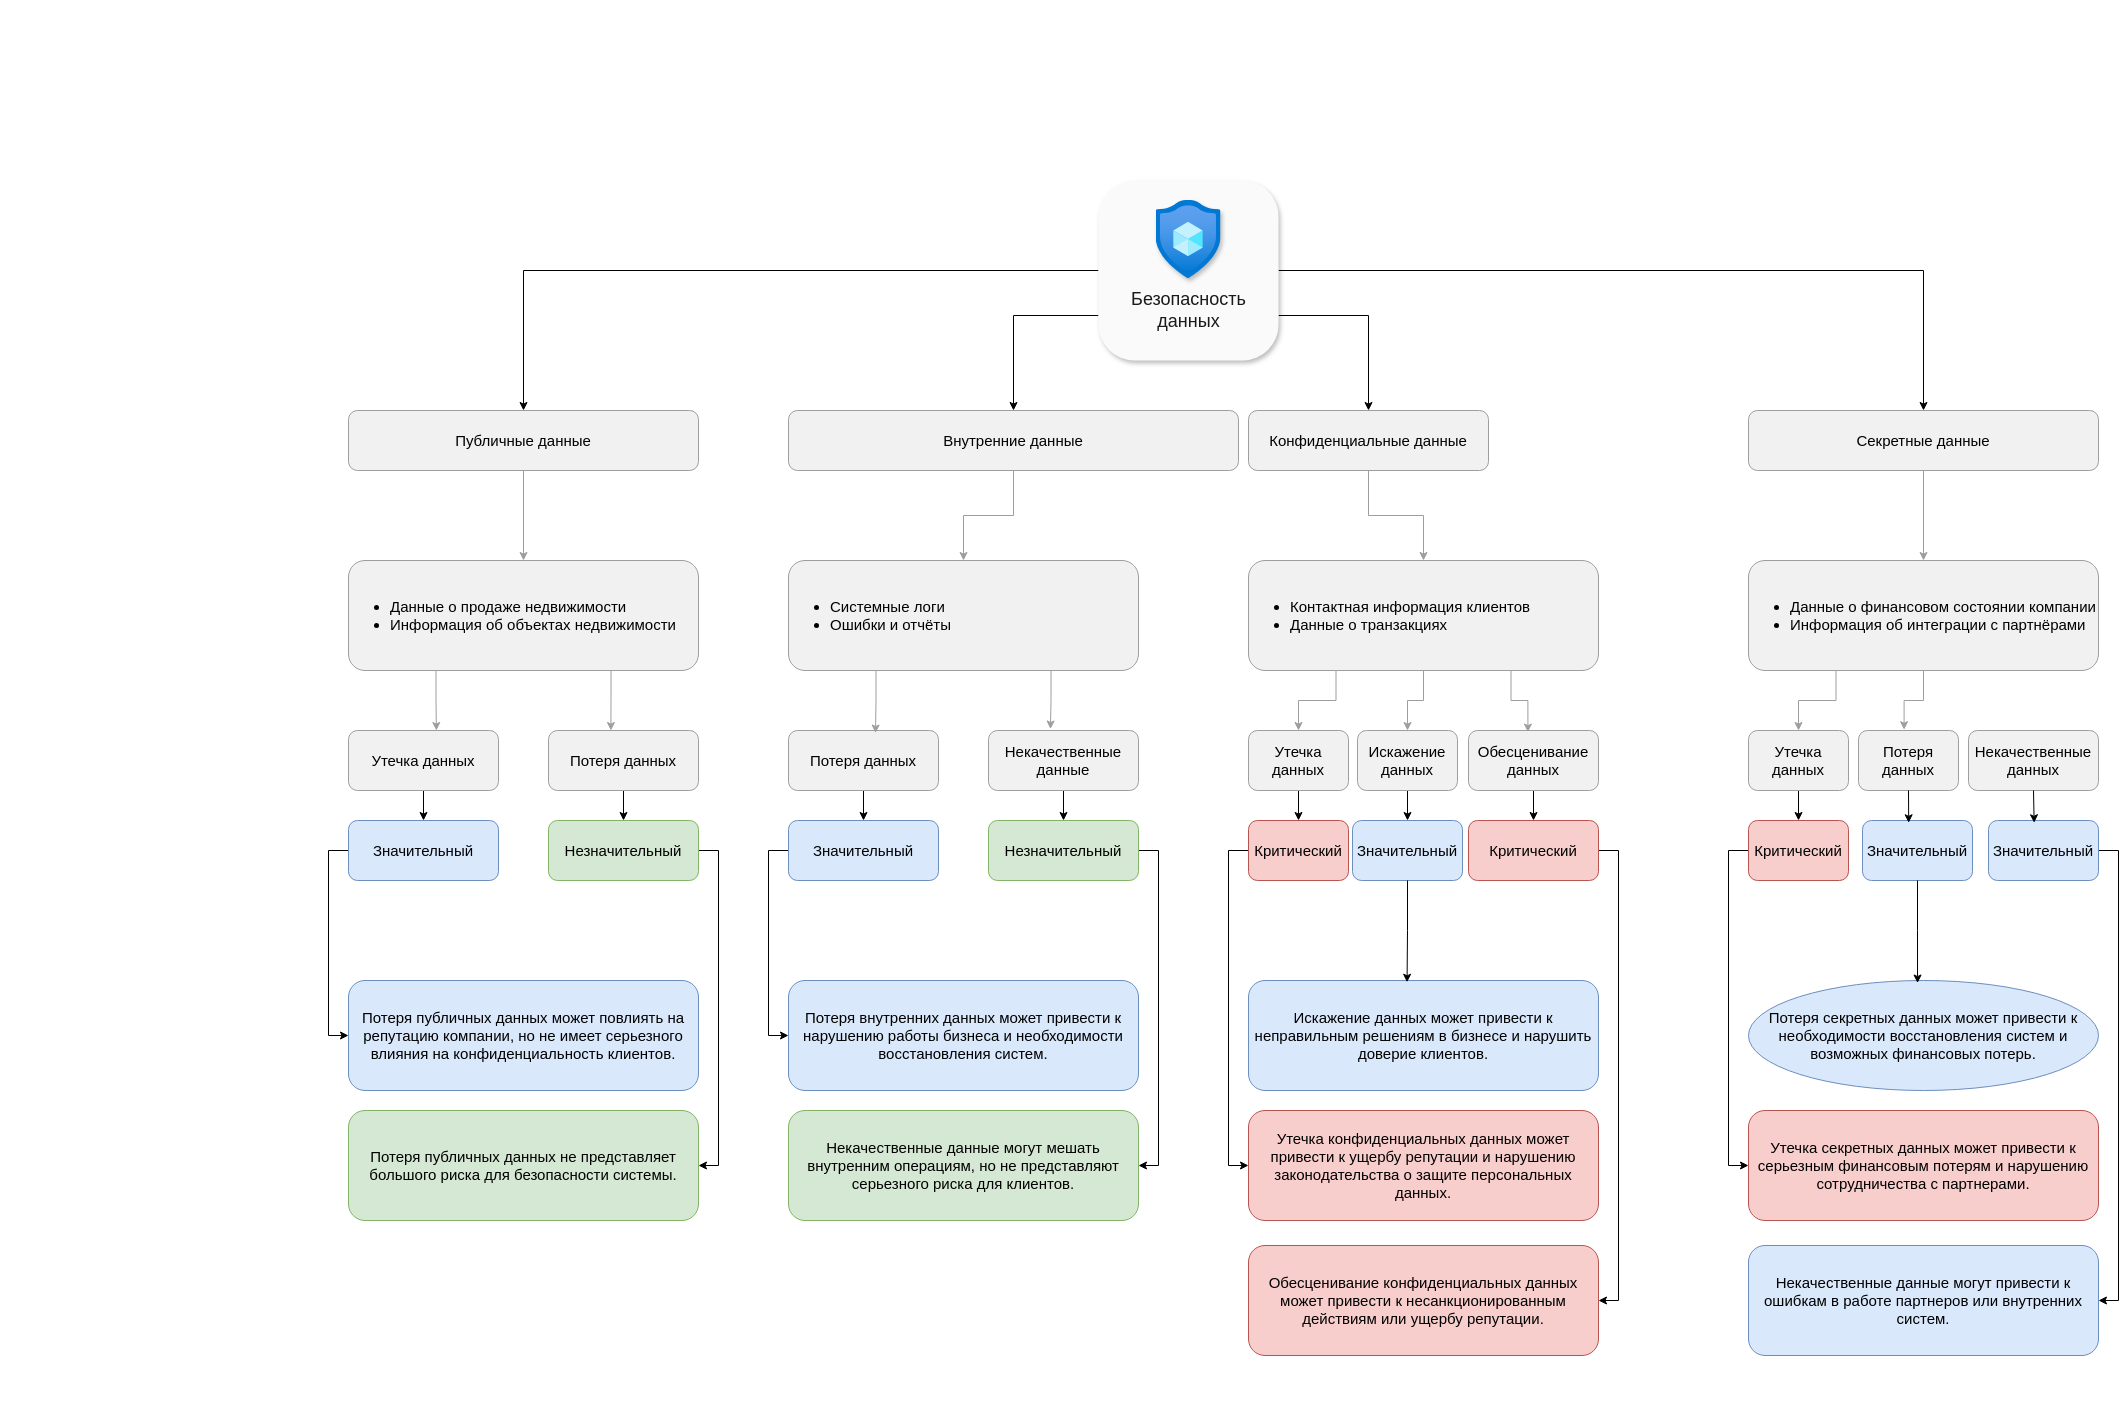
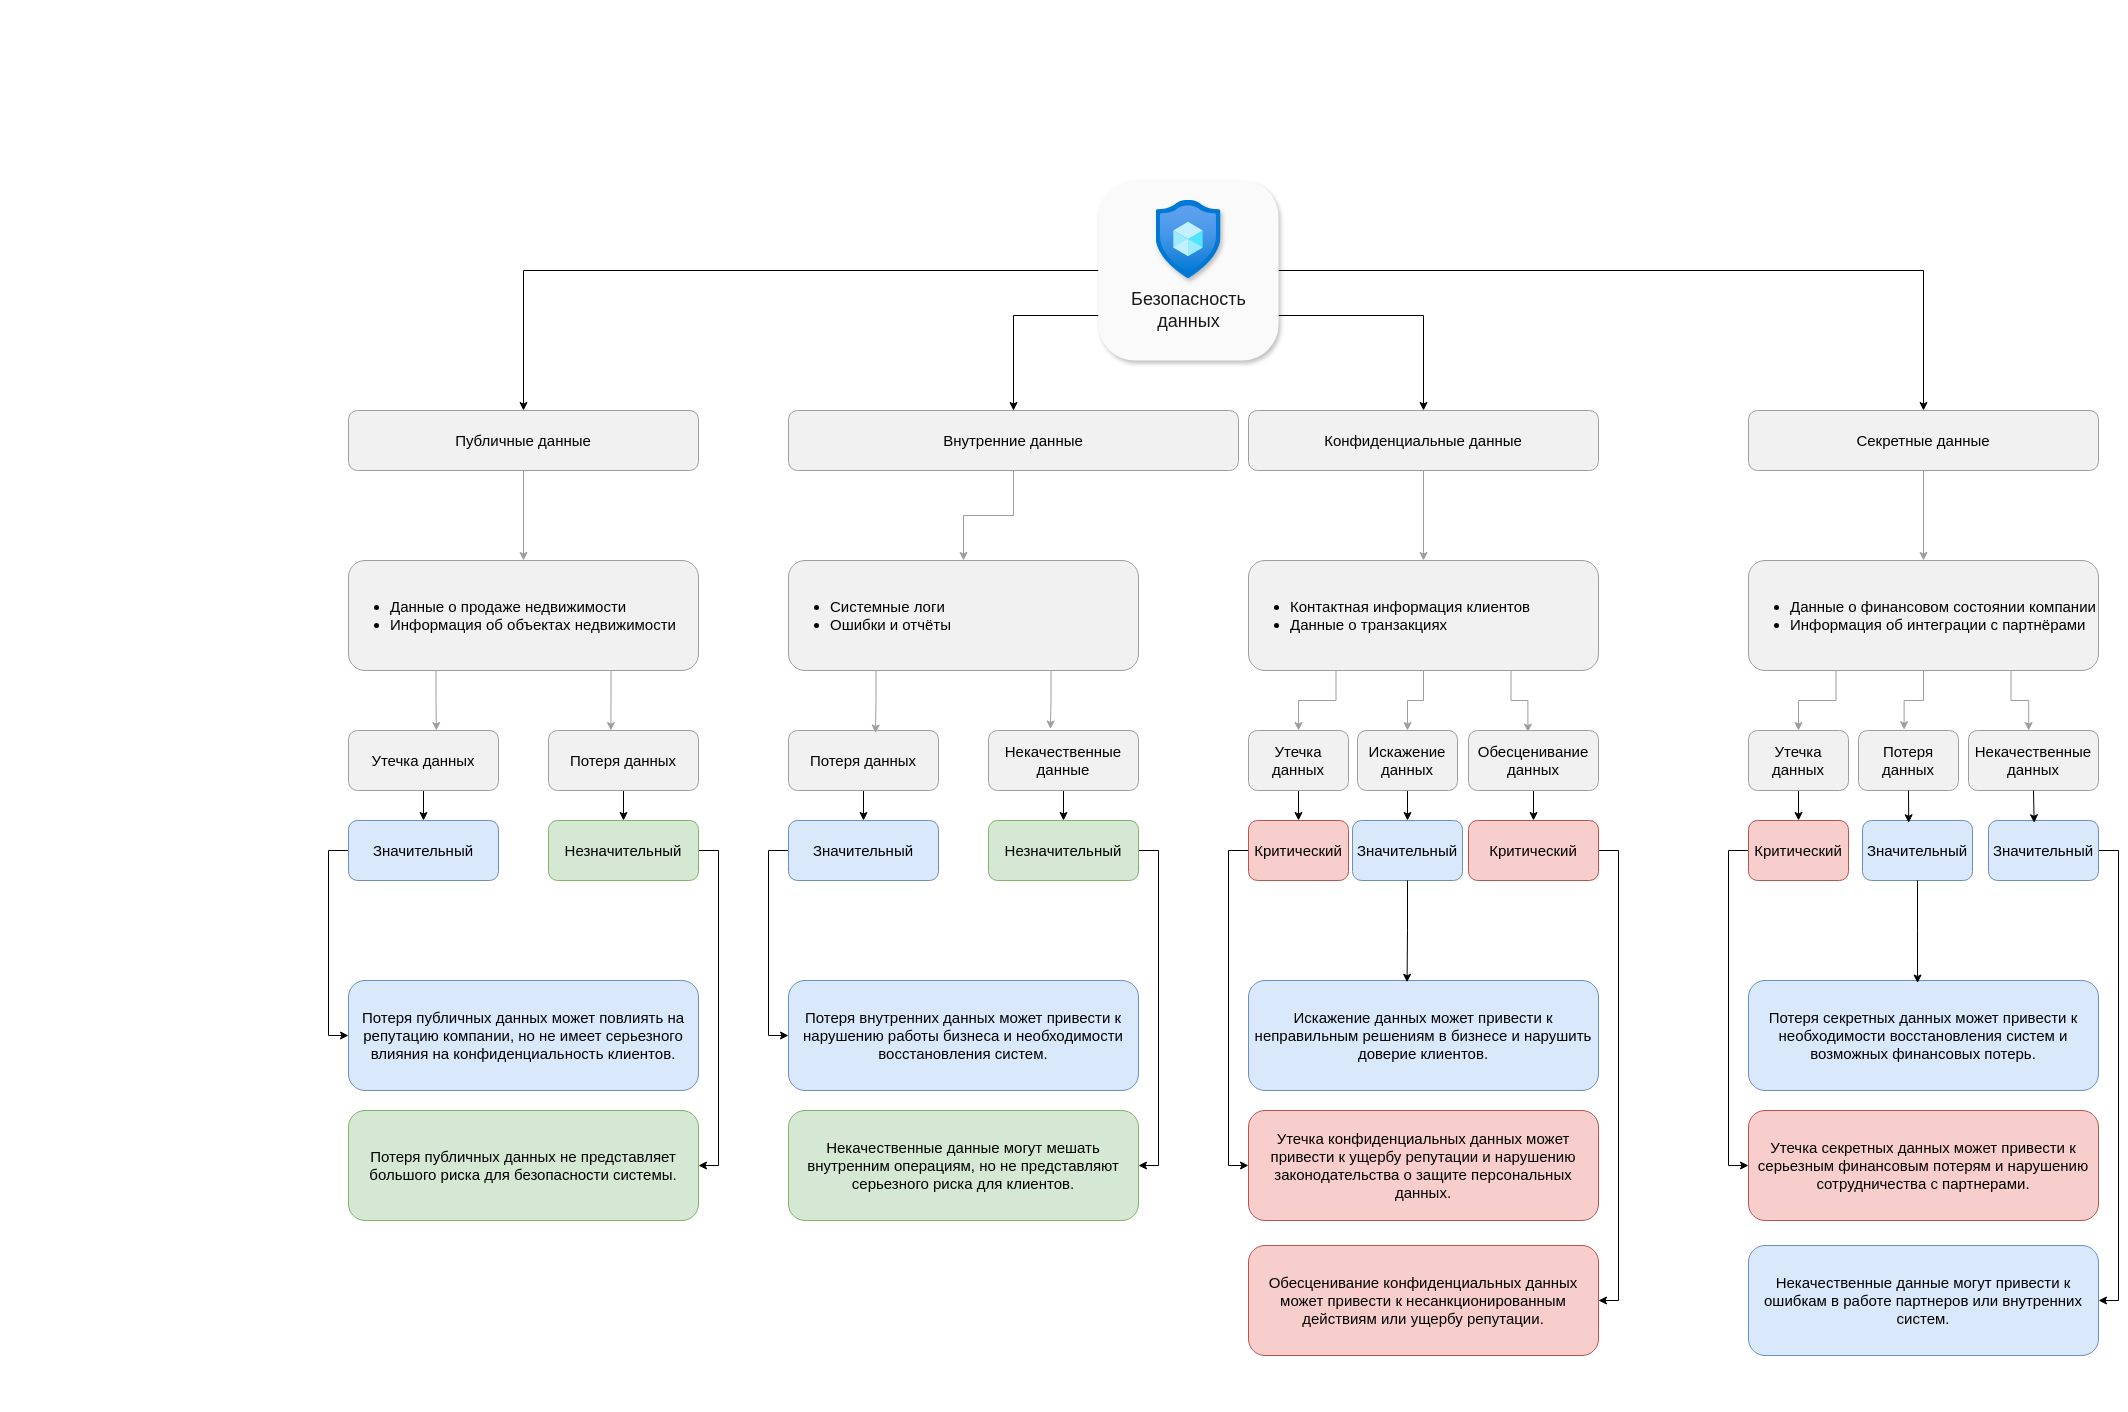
(1369, 441) -> (1424, 441)
none -> (2016, 701)
(1924, 1036) -> (1924, 1036)
